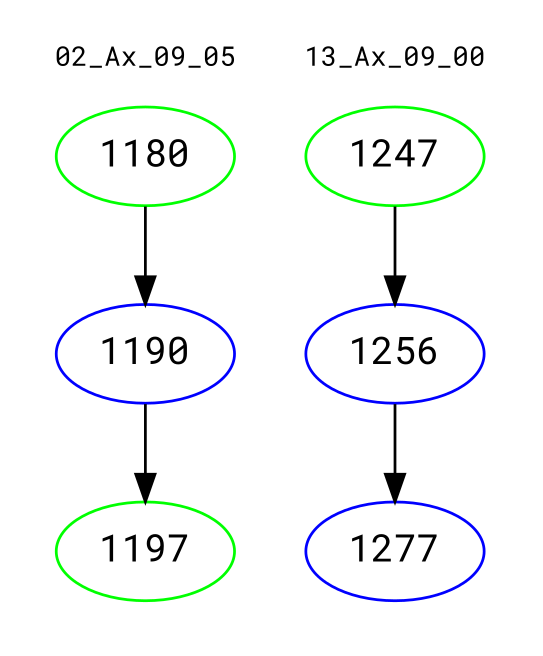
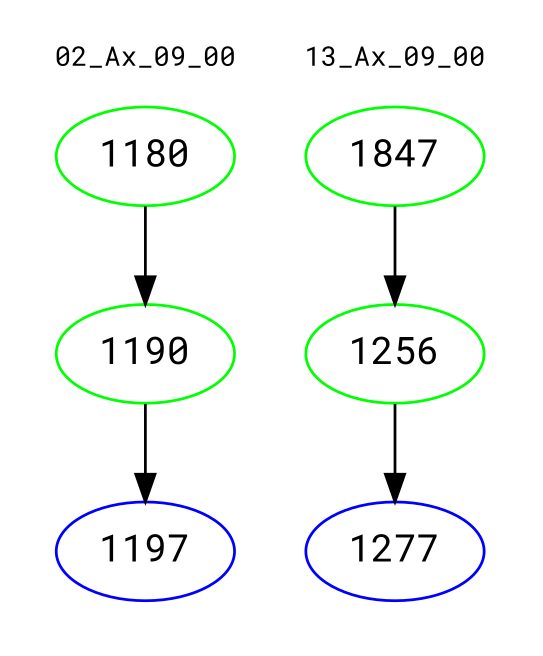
(147, 59) -> (147, 59)
(395, 156) -> (395, 156)
(145, 354) -> (145, 354)
(395, 354) -> (395, 354)
(145, 551) -> (145, 551)
